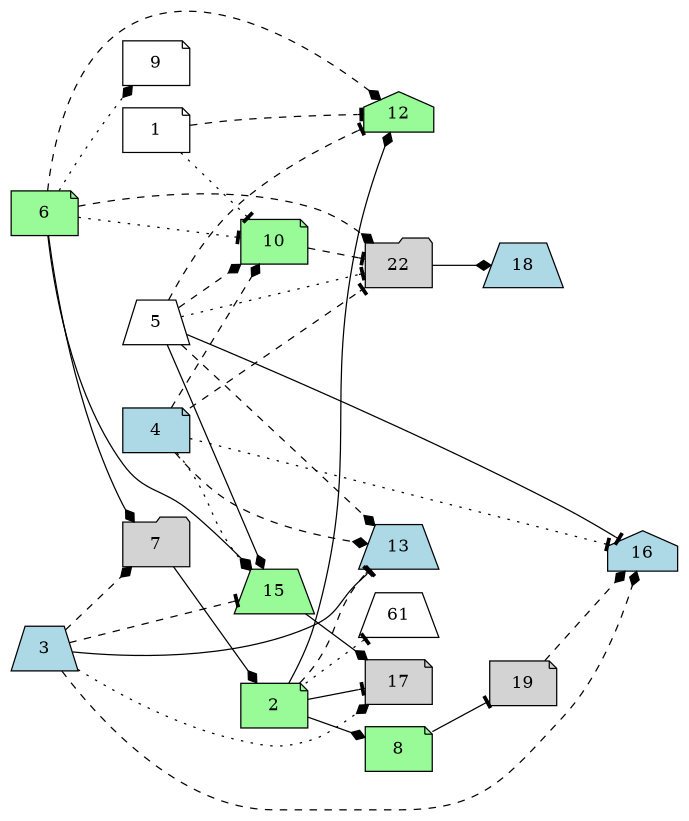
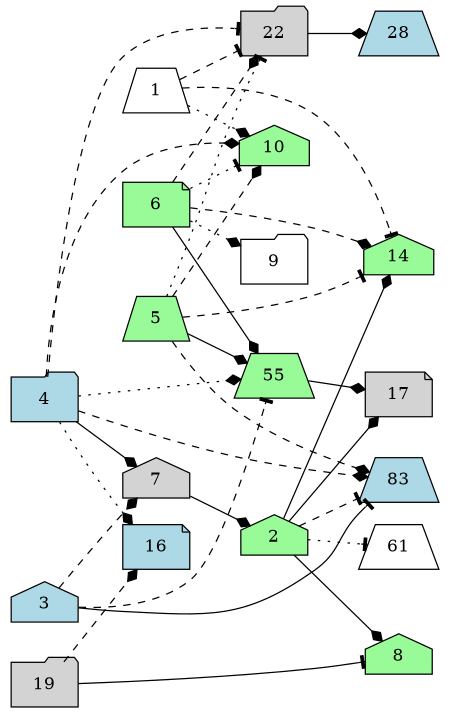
(156, 63) -> (274, 262)
(399, 114) -> (399, 257)
(156, 130) -> (156, 91)
(213, 184) -> (208, 116)
(274, 242) -> (274, 148)
(333, 253) -> (208, 66)
(523, 265) -> (399, 33)
(156, 322) -> (156, 319)
(90, 424) -> (100, 440)
(156, 430) -> (45, 399)
(404, 430) -> none
(397, 491) -> (90, 468)
(156, 544) -> (156, 480)
(399, 547) -> (399, 480)
(643, 553) -> (156, 547)
(274, 592) -> (274, 376)
(45, 649) -> (45, 604)
(523, 683) -> (45, 685)
(333, 694) -> (325, 479)
(274, 706) -> (274, 537)
(458, 718) -> (219, 676)
(215, 734) -> none
(399, 749) -> (399, 656)
(379, 810) -> none
